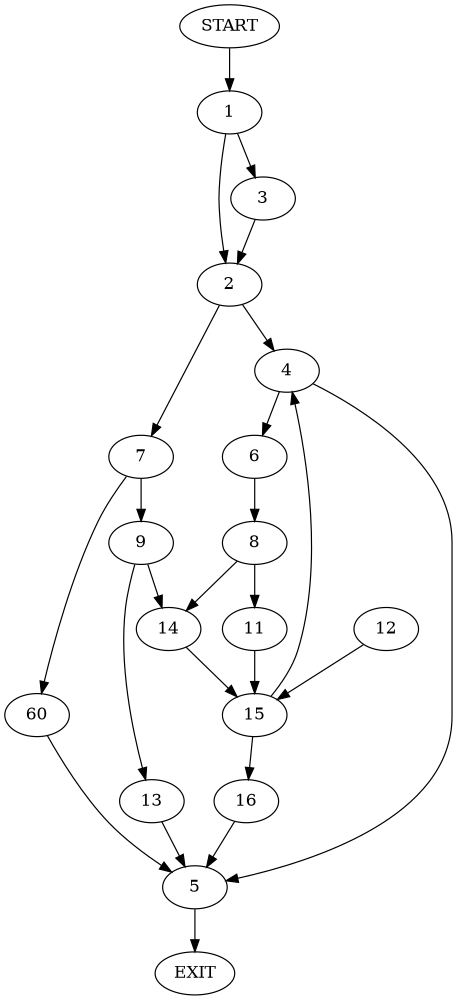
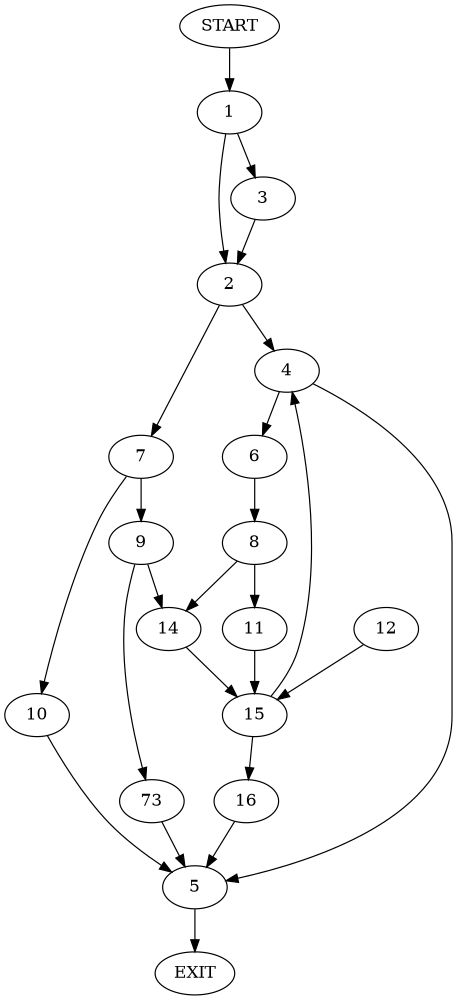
(37, 715) -> (37, 715)
(152, 801) -> (152, 801)
